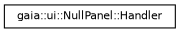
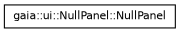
(90, 16) -> (90, 16)
